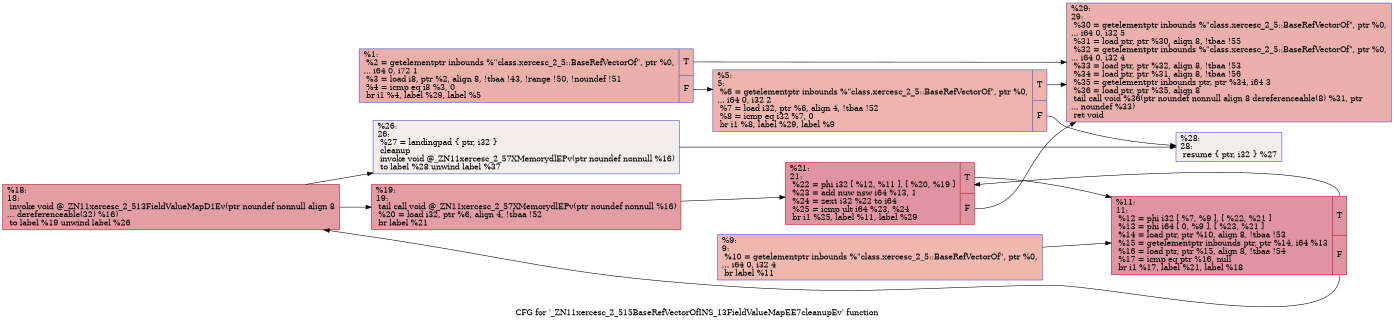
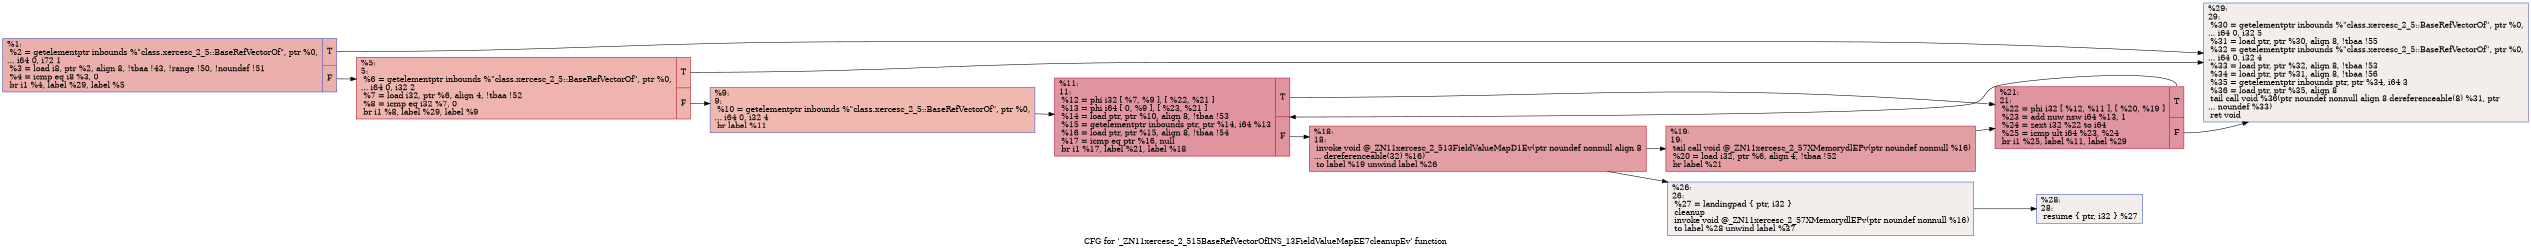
(1229, 62) -> (2366, 62)
(880, 101) -> (523, 88)
(1107, 137) -> (697, 103)
